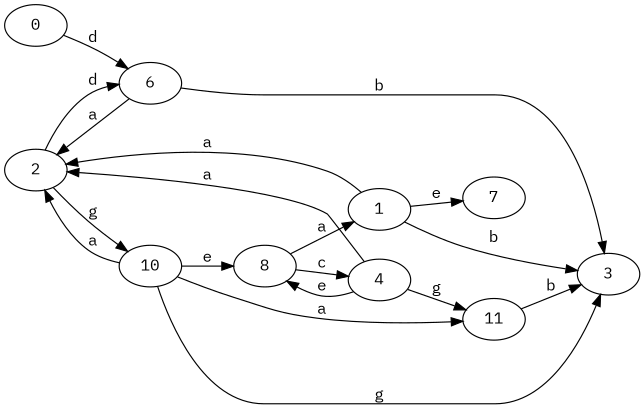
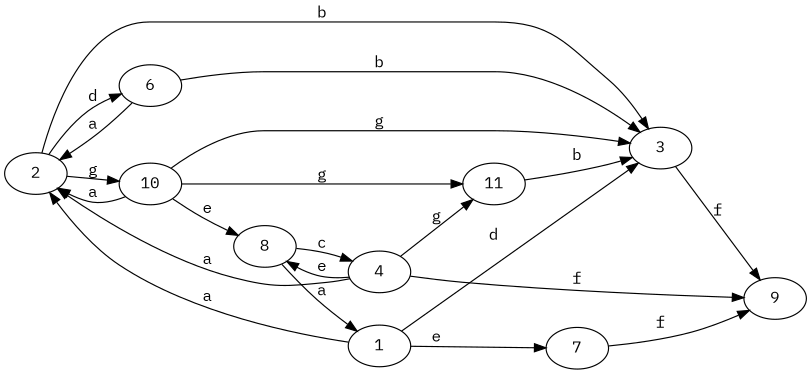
none -> (323, 22)
(36, 25) -> none
(494, 238) -> (494, 235)
none -> (775, 298)
(322, 309) -> (322, 175)
